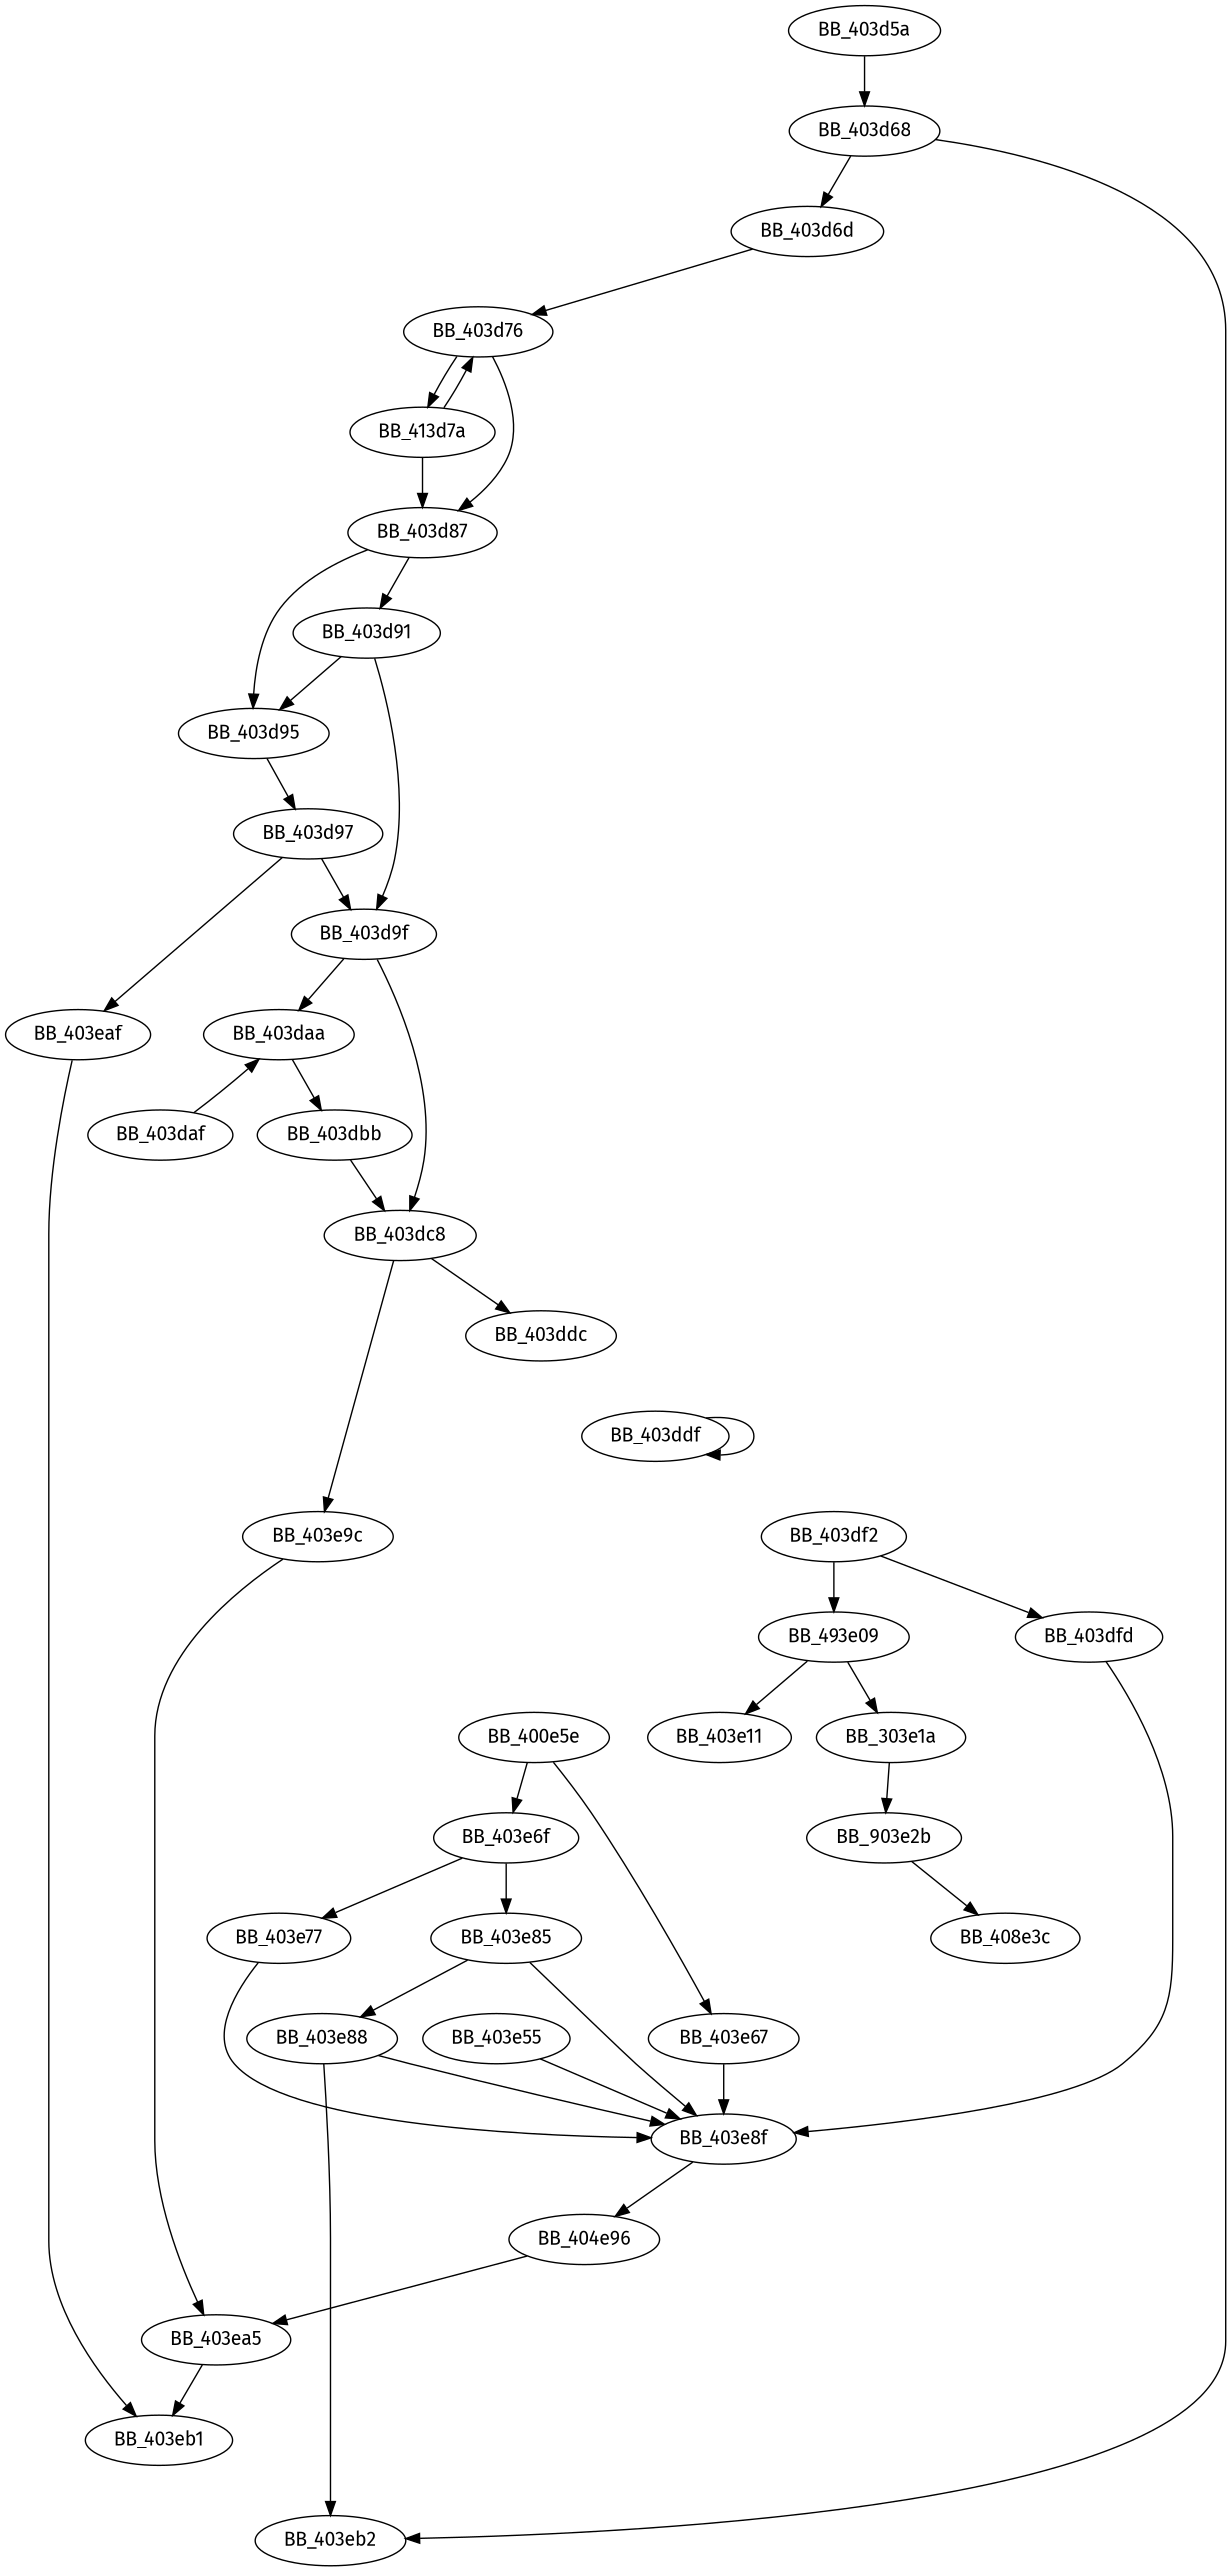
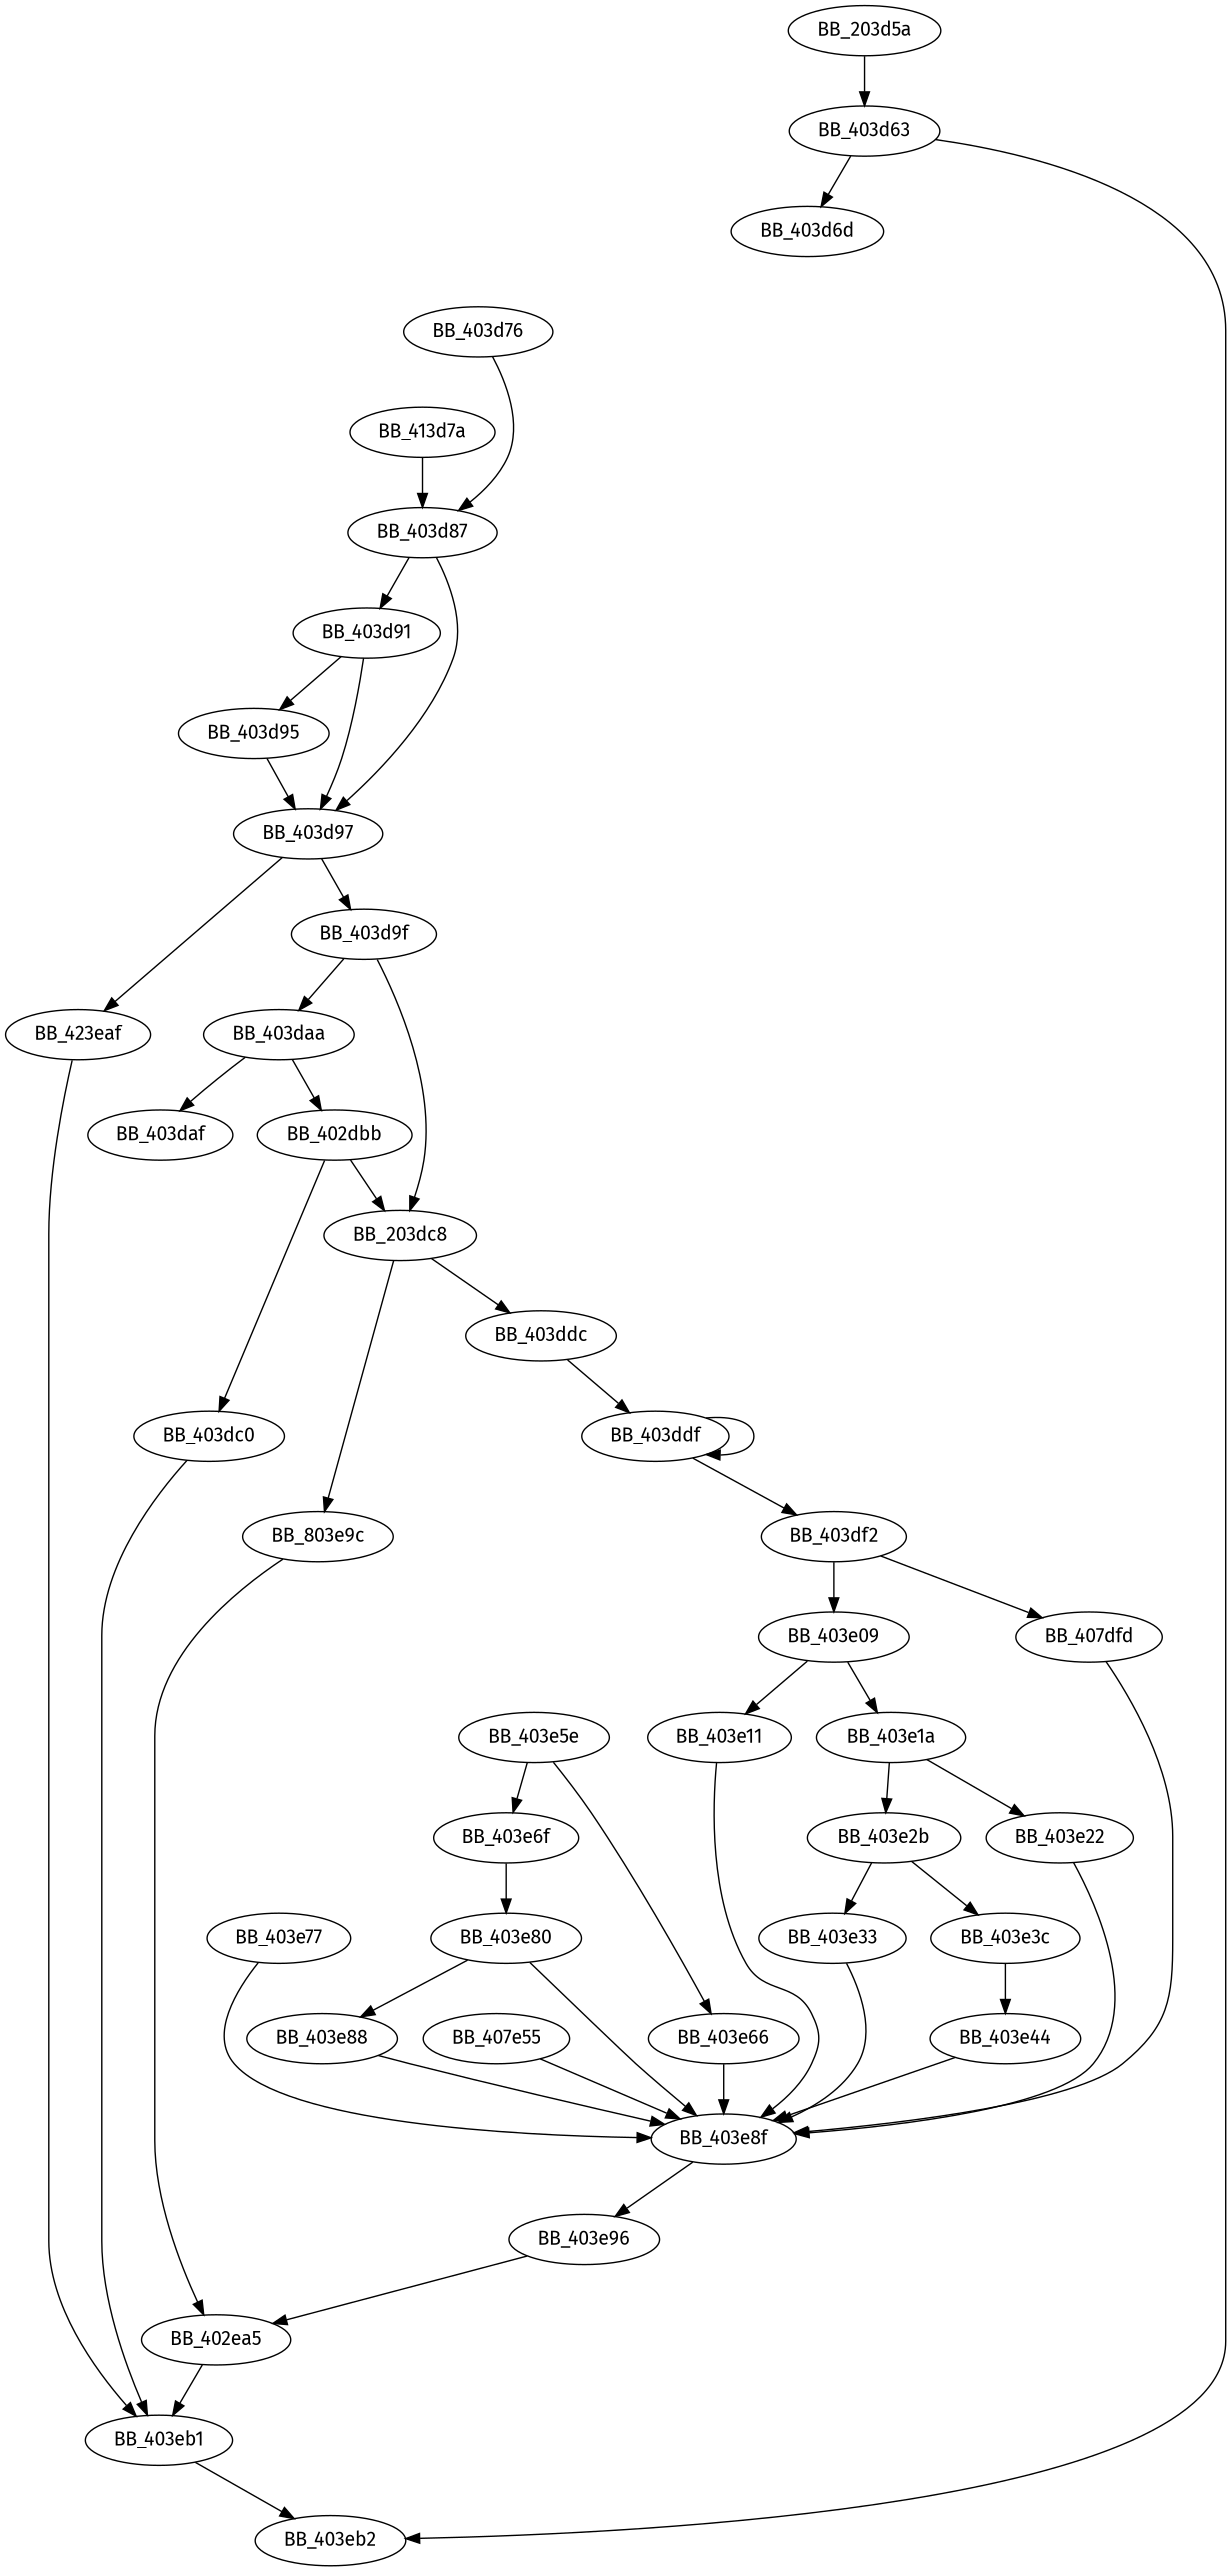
(865, 31) -> (865, 31)
(865, 131) -> (865, 131)
(649, 280) -> none
(445, 375) -> none
(456, 389) -> none
(285, 602) -> (437, 692)
(398, 777) -> (350, 729)
(78, 1035) -> (78, 1035)
(221, 1091) -> (218, 1079)
(335, 1135) -> (335, 1135)
(400, 1235) -> (400, 1235)
none -> (593, 1382)
none -> (209, 1436)
none -> (738, 1483)
(318, 1537) -> (318, 1537)
(834, 1637) -> (834, 1637)
(1089, 1637) -> (1089, 1637)
(534, 1737) -> (534, 1737)
(891, 1737) -> (891, 1737)
(884, 1838) -> (884, 1838)
none -> (1060, 1838)
(399, 1885) -> none
(506, 1938) -> (506, 1938)
none -> (832, 1938)
(1005, 1938) -> (1005, 1938)
none -> (744, 1960)
(496, 2039) -> (496, 2039)
(724, 2039) -> (724, 2039)
none -> (1005, 2039)
(584, 2239) -> (584, 2239)
(330, 2283) -> (239, 2487)
(216, 2340) -> (216, 2340)
